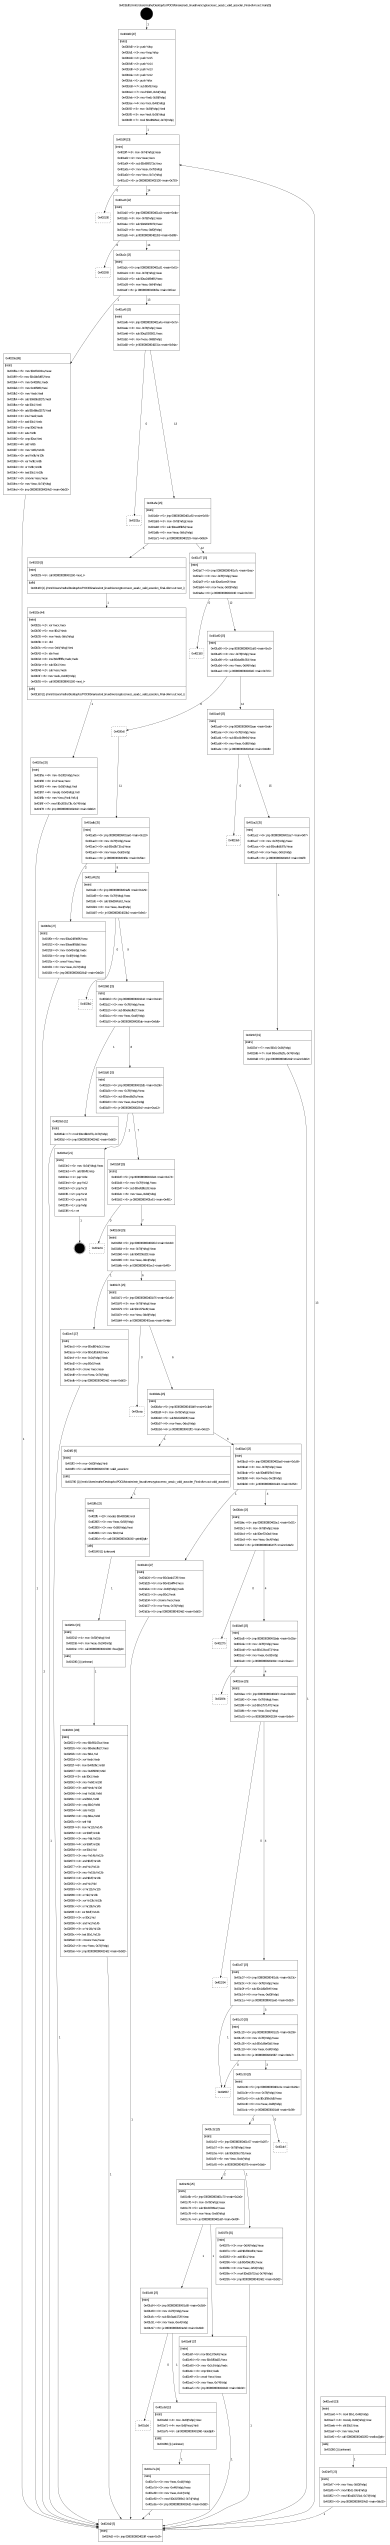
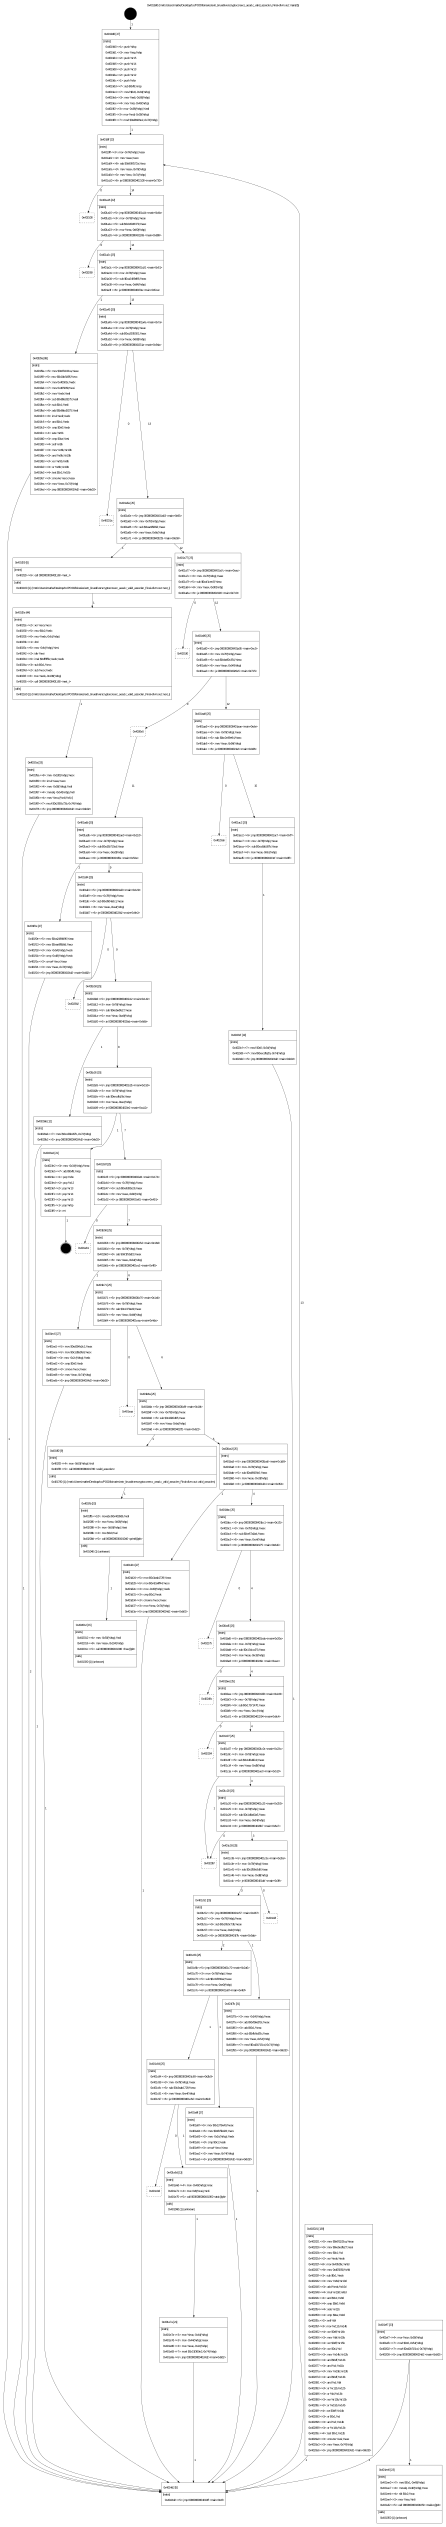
(94, 1695) -> none
(353, 2460) -> (409, 2412)
